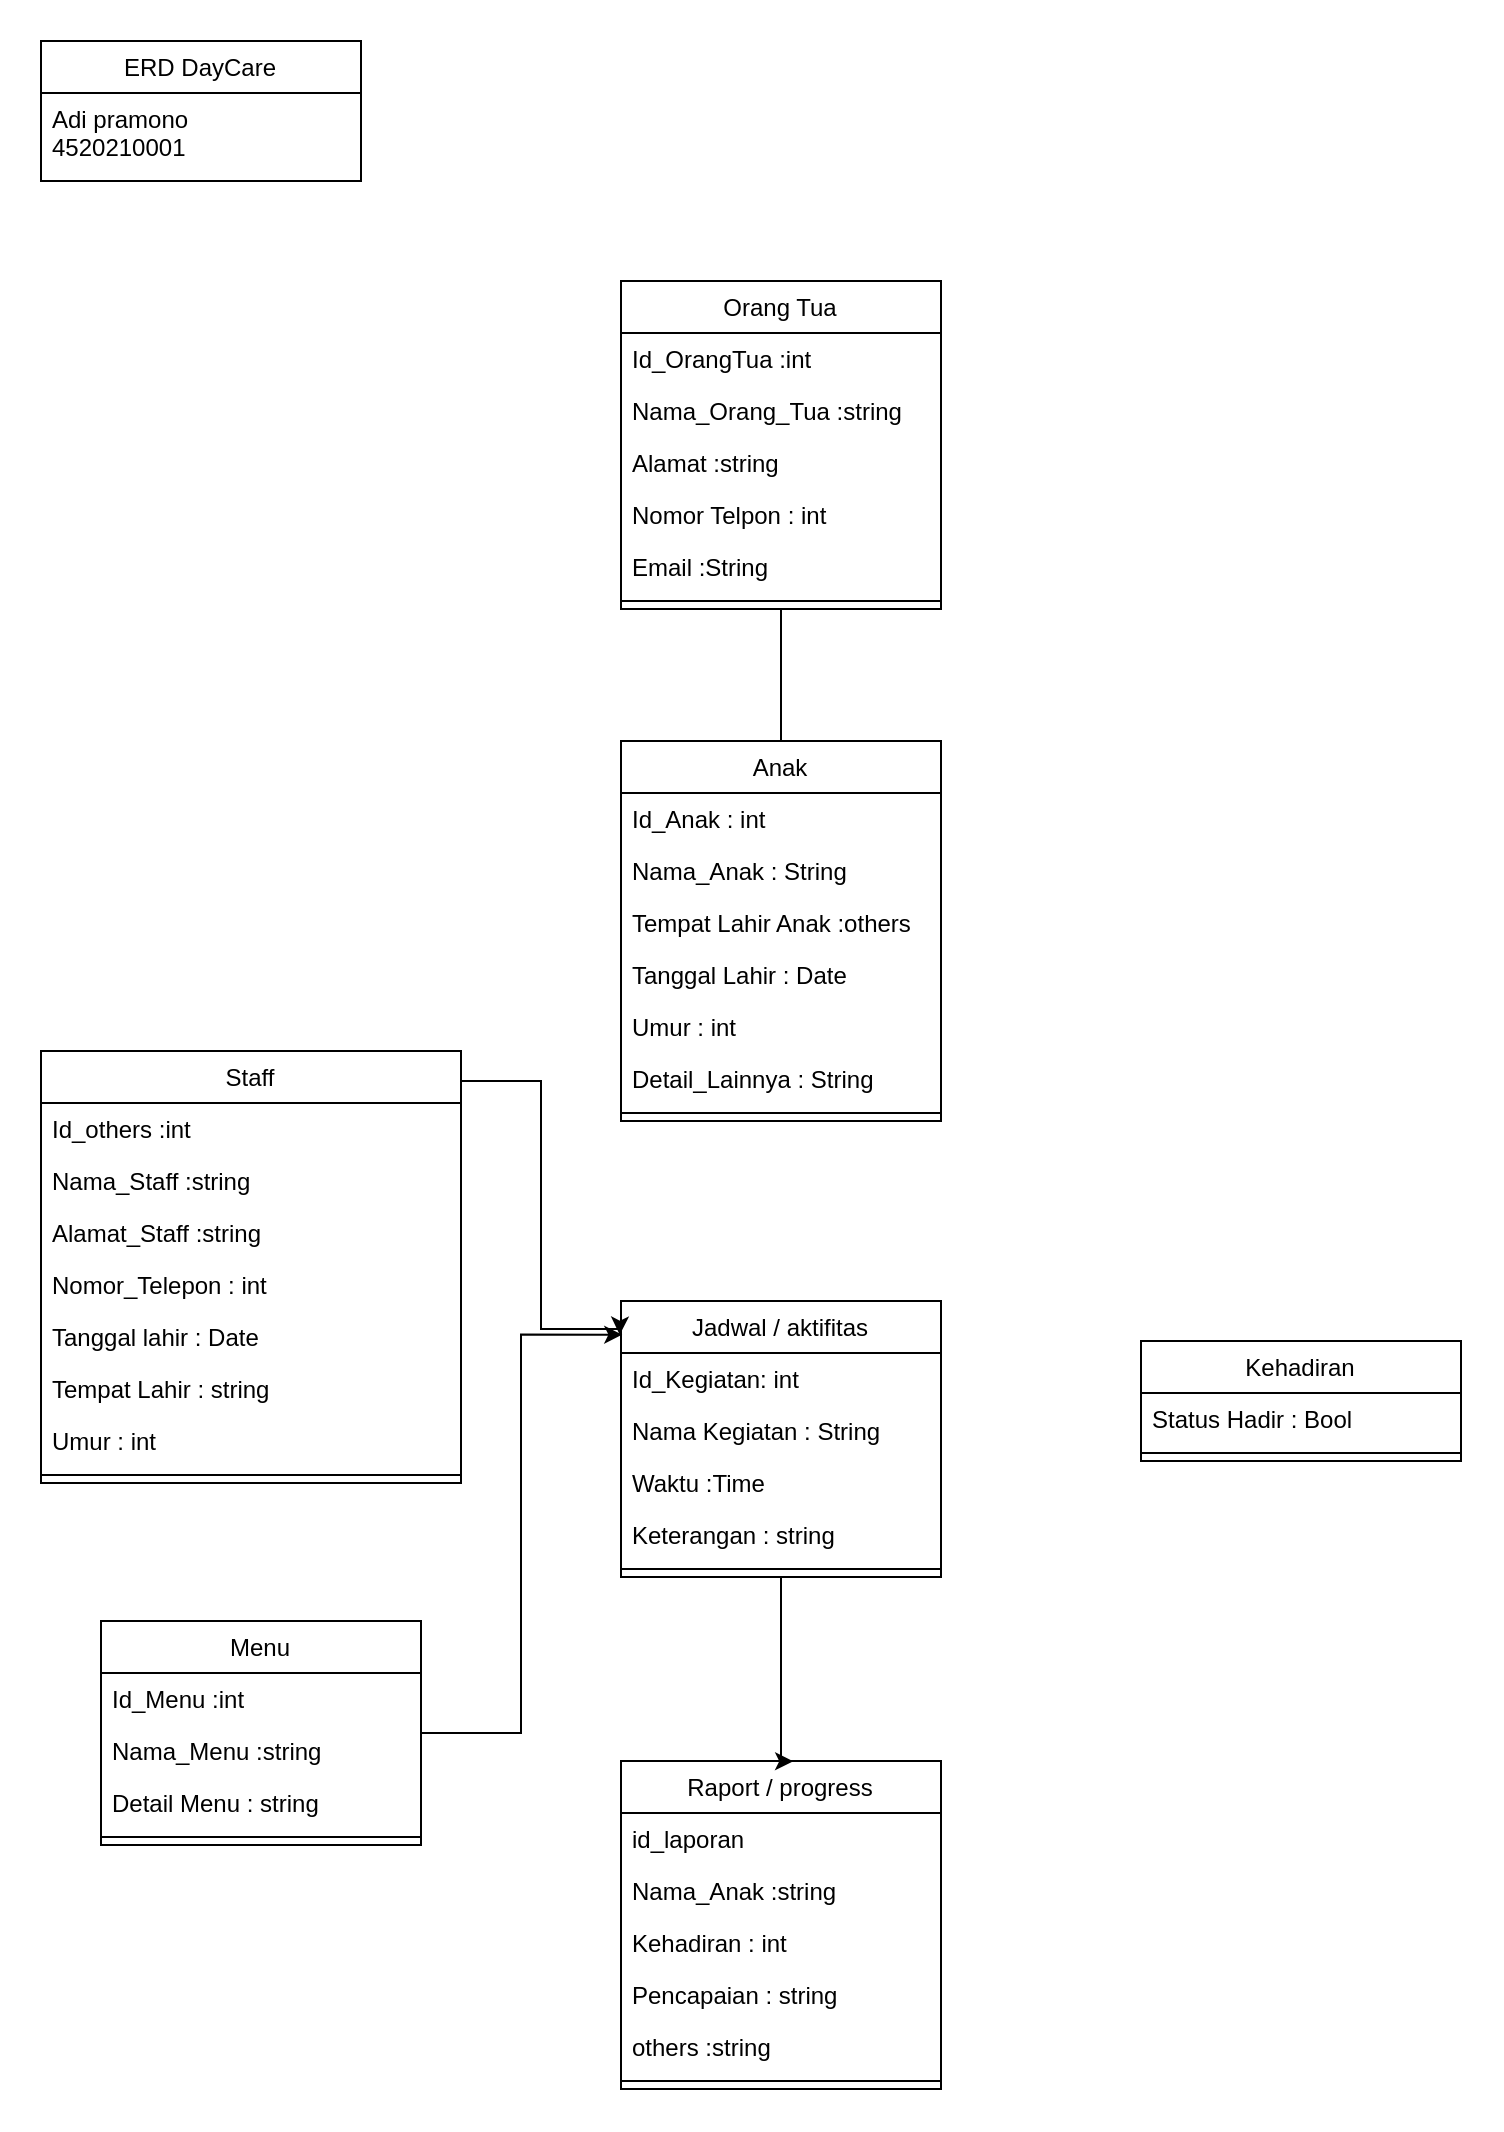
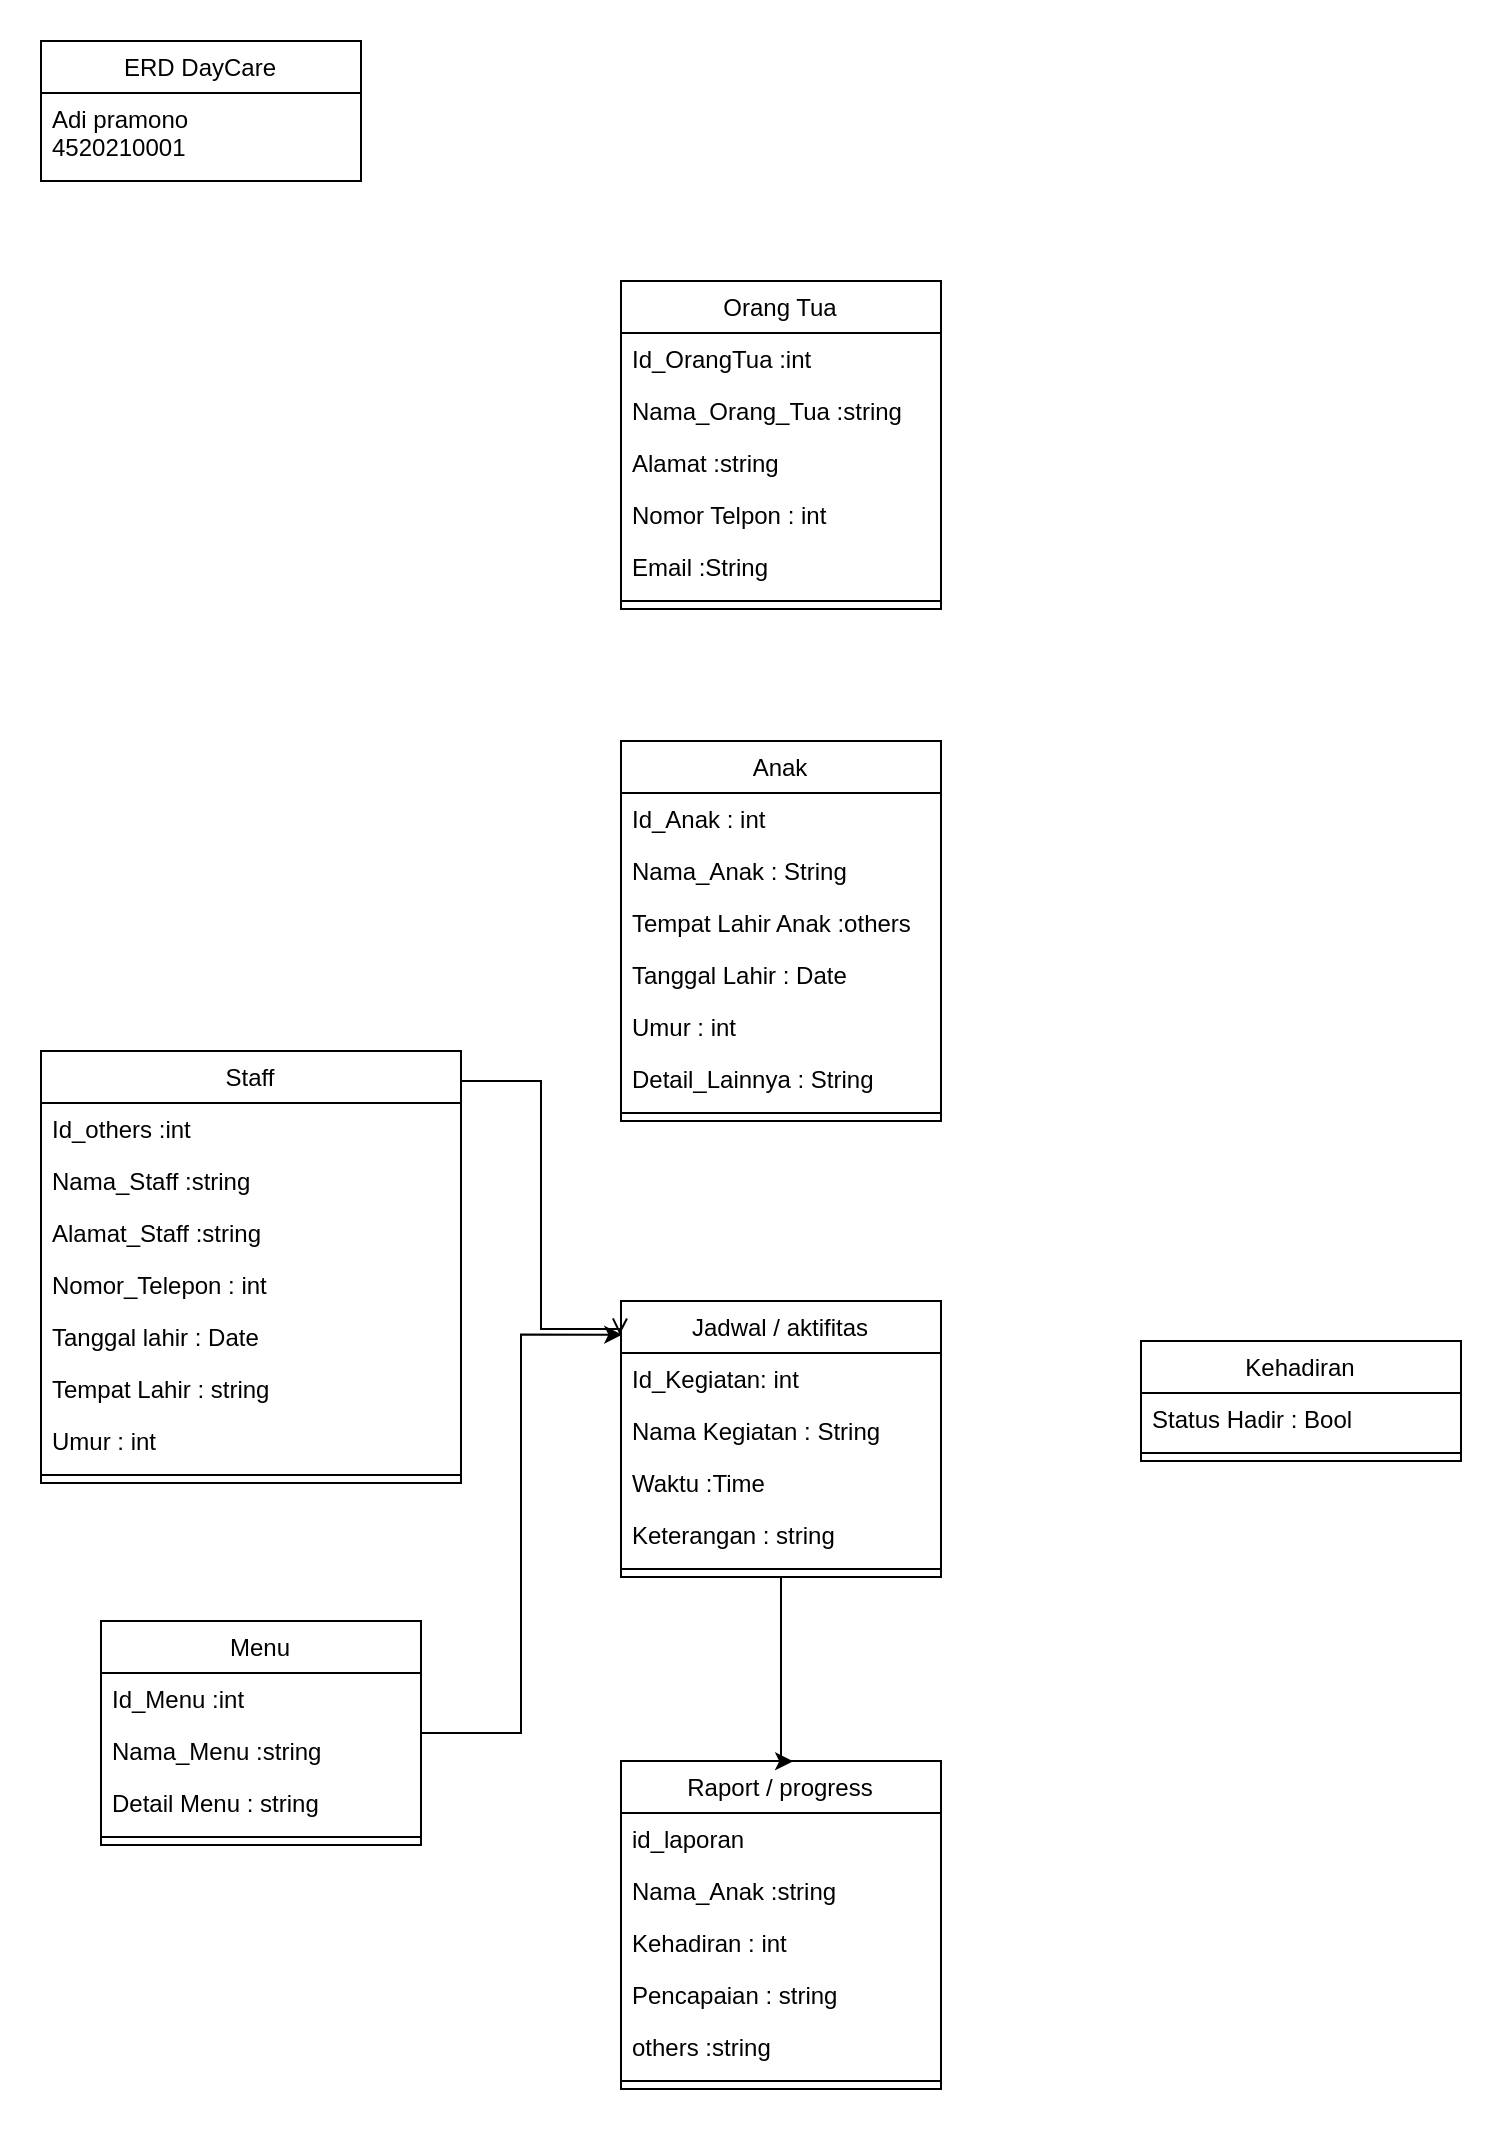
(781, 677) -> none
(620, 1328) -> (618, 1329)
